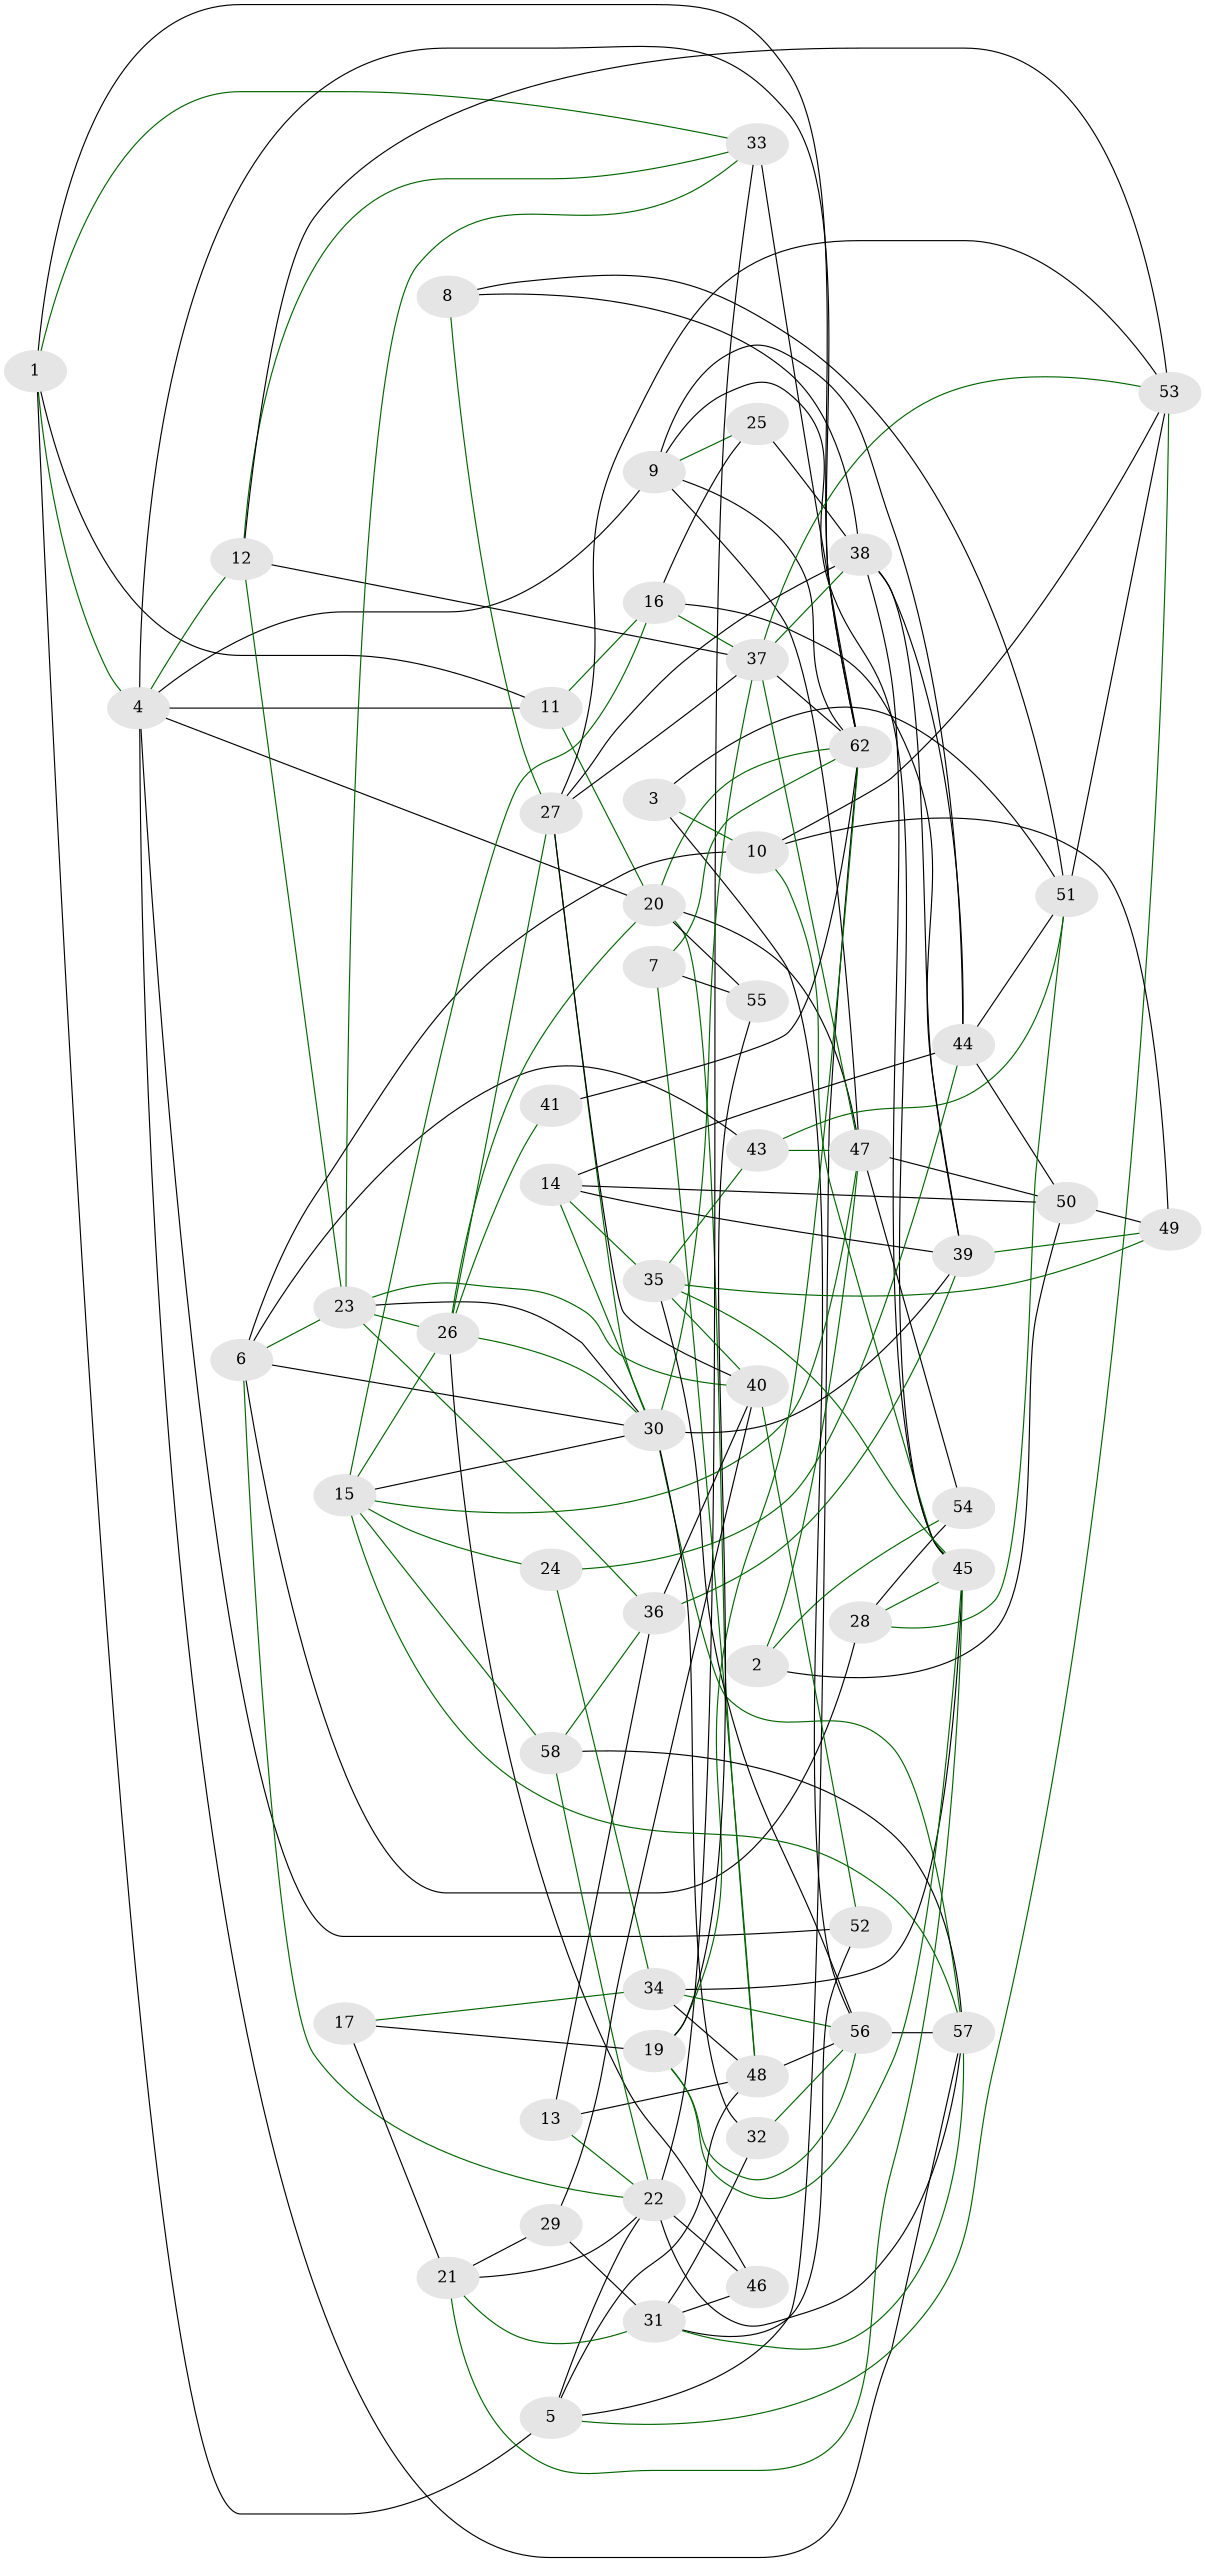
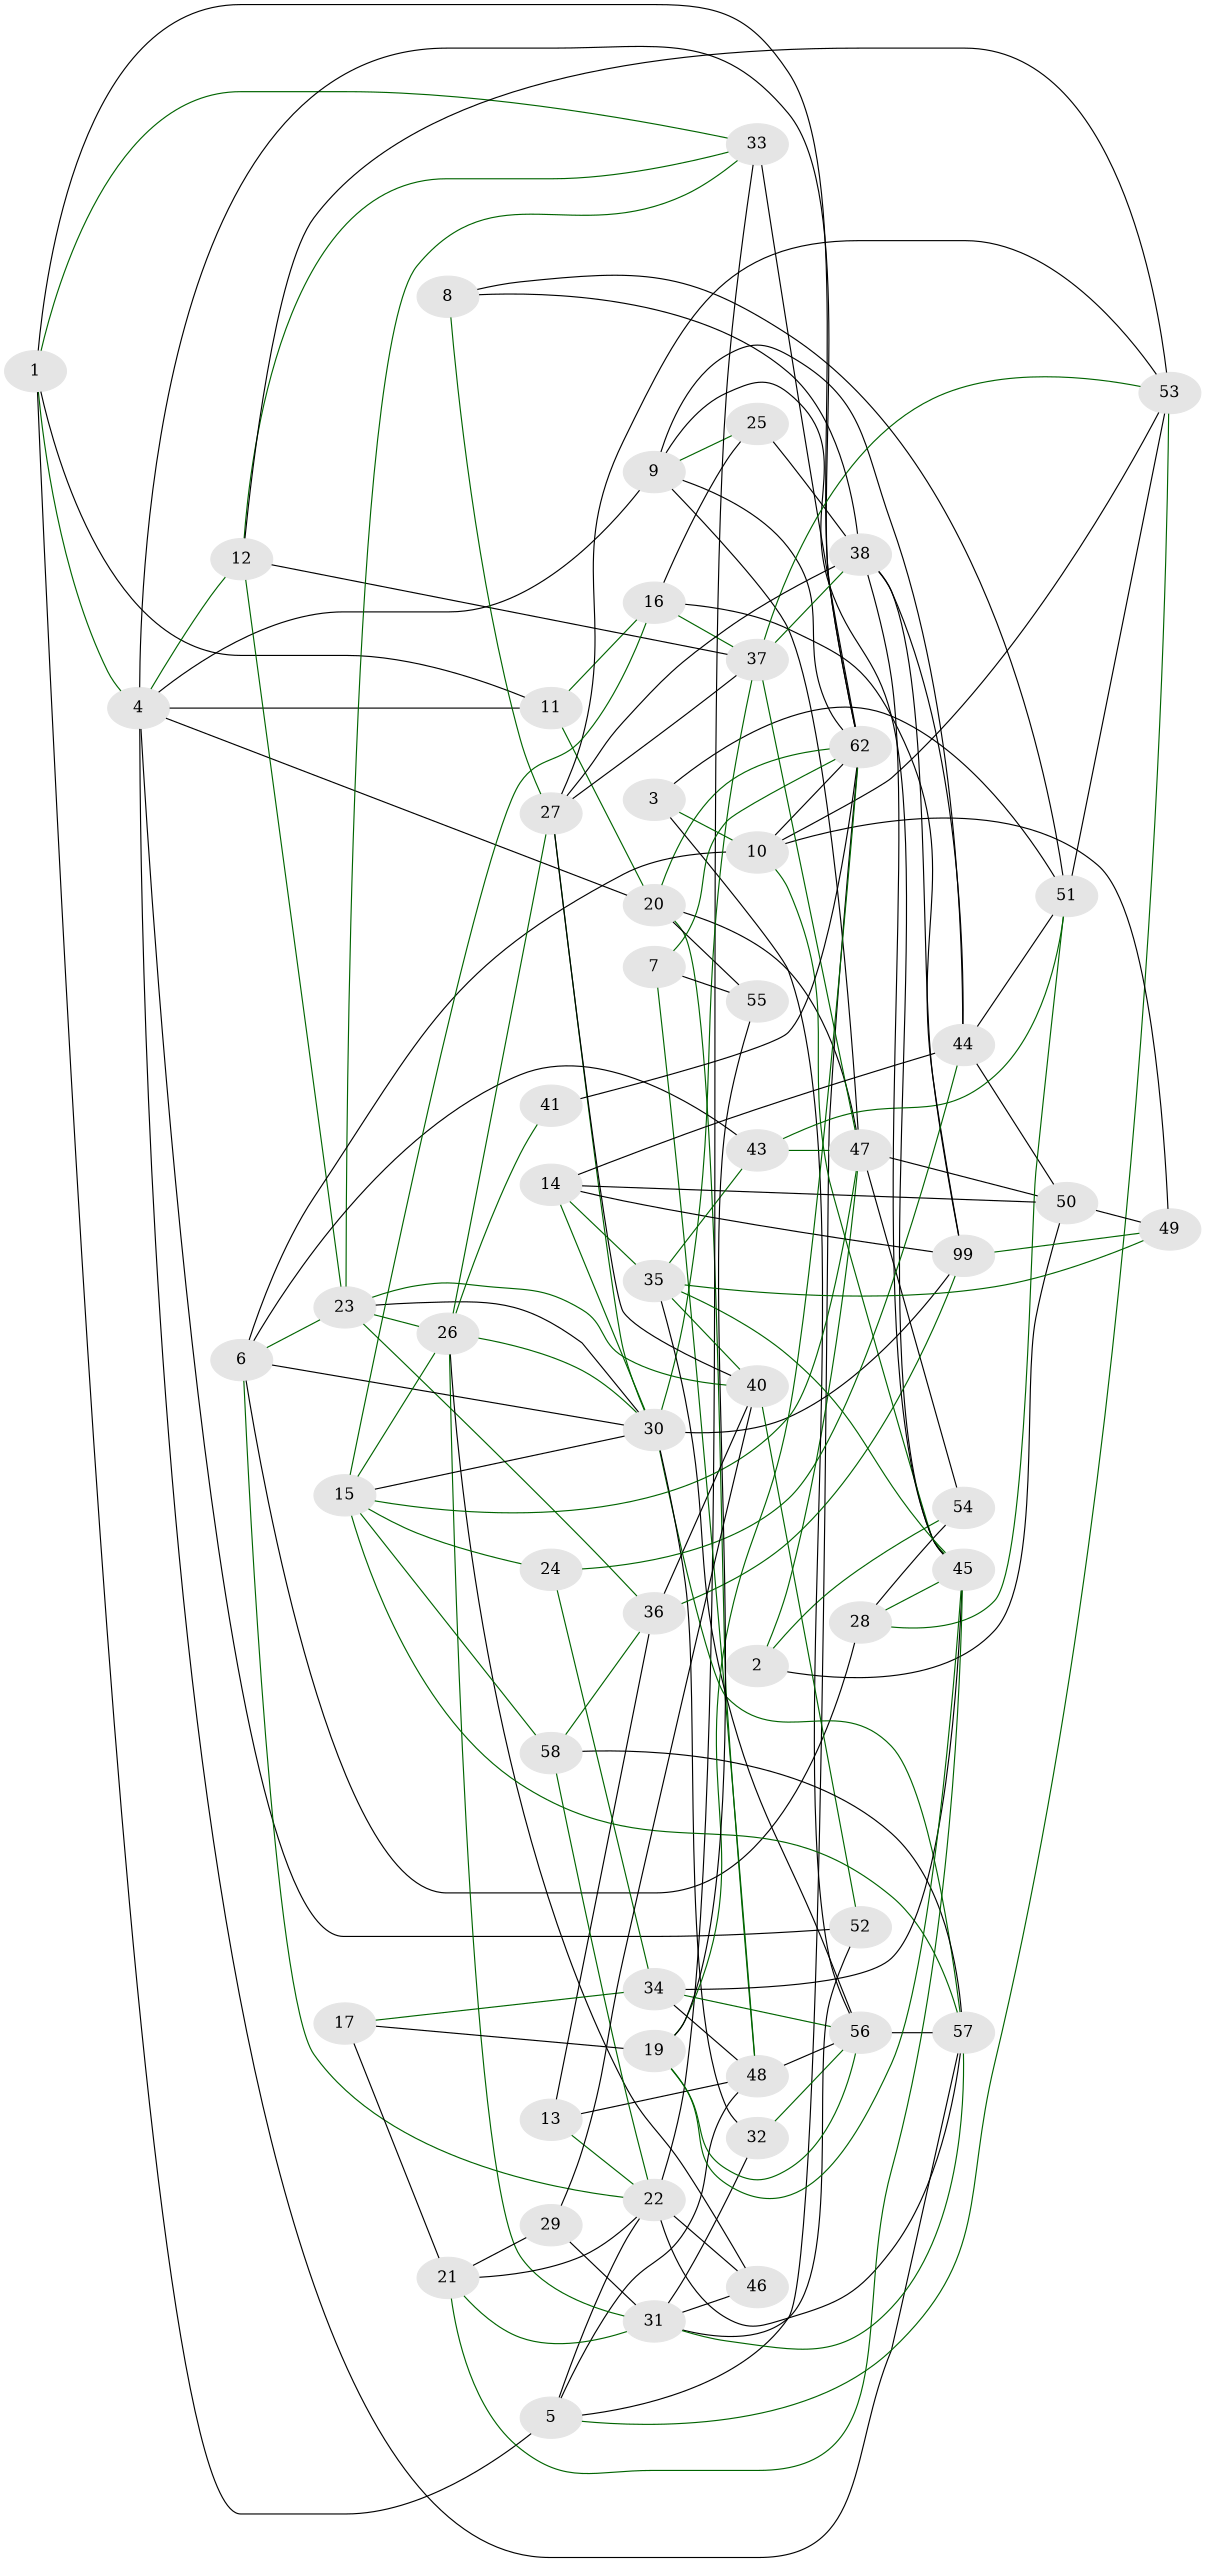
(799, 695) -> (809, 800)
(509, 1101) -> (469, 1869)
(964, 1256) -> (964, 1256)
